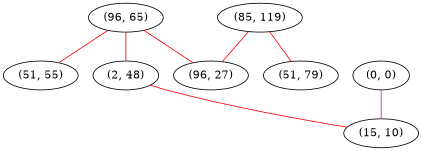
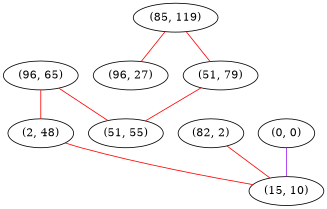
(168, 47) -> none
none -> (173, 104)
none -> (211, 133)
